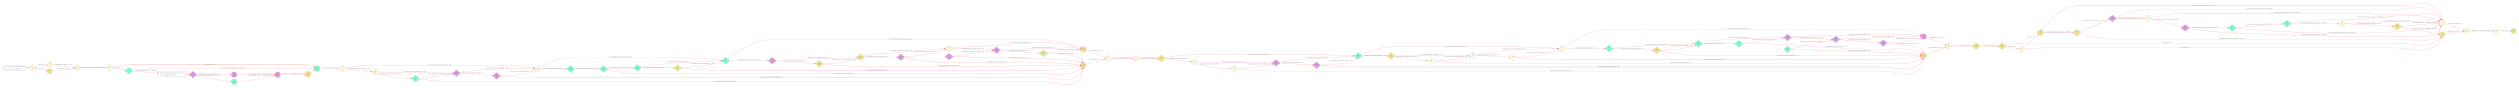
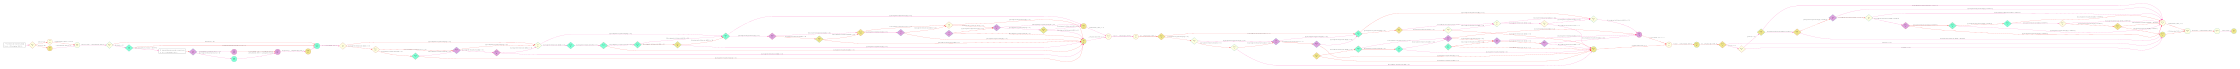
(1609, 49) -> none
